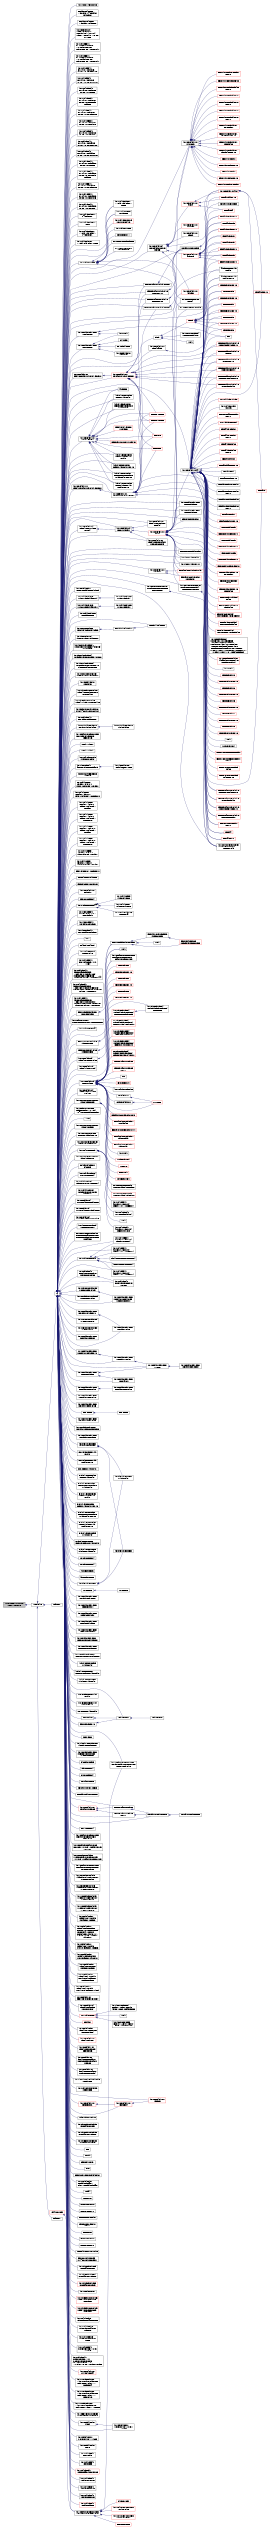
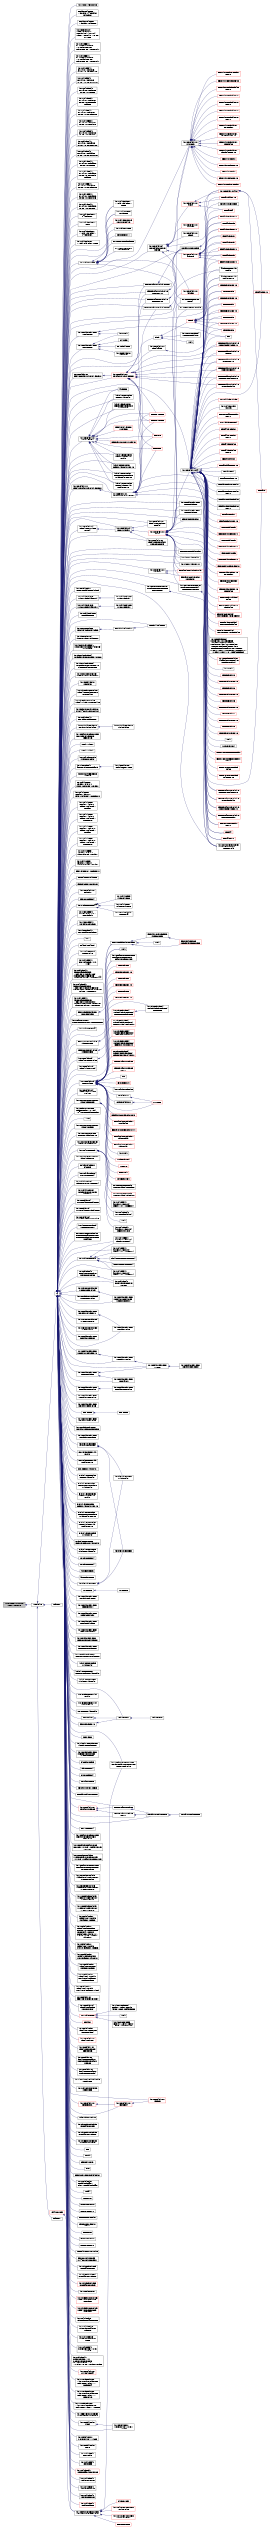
(123, 914) -> (123, 914)
